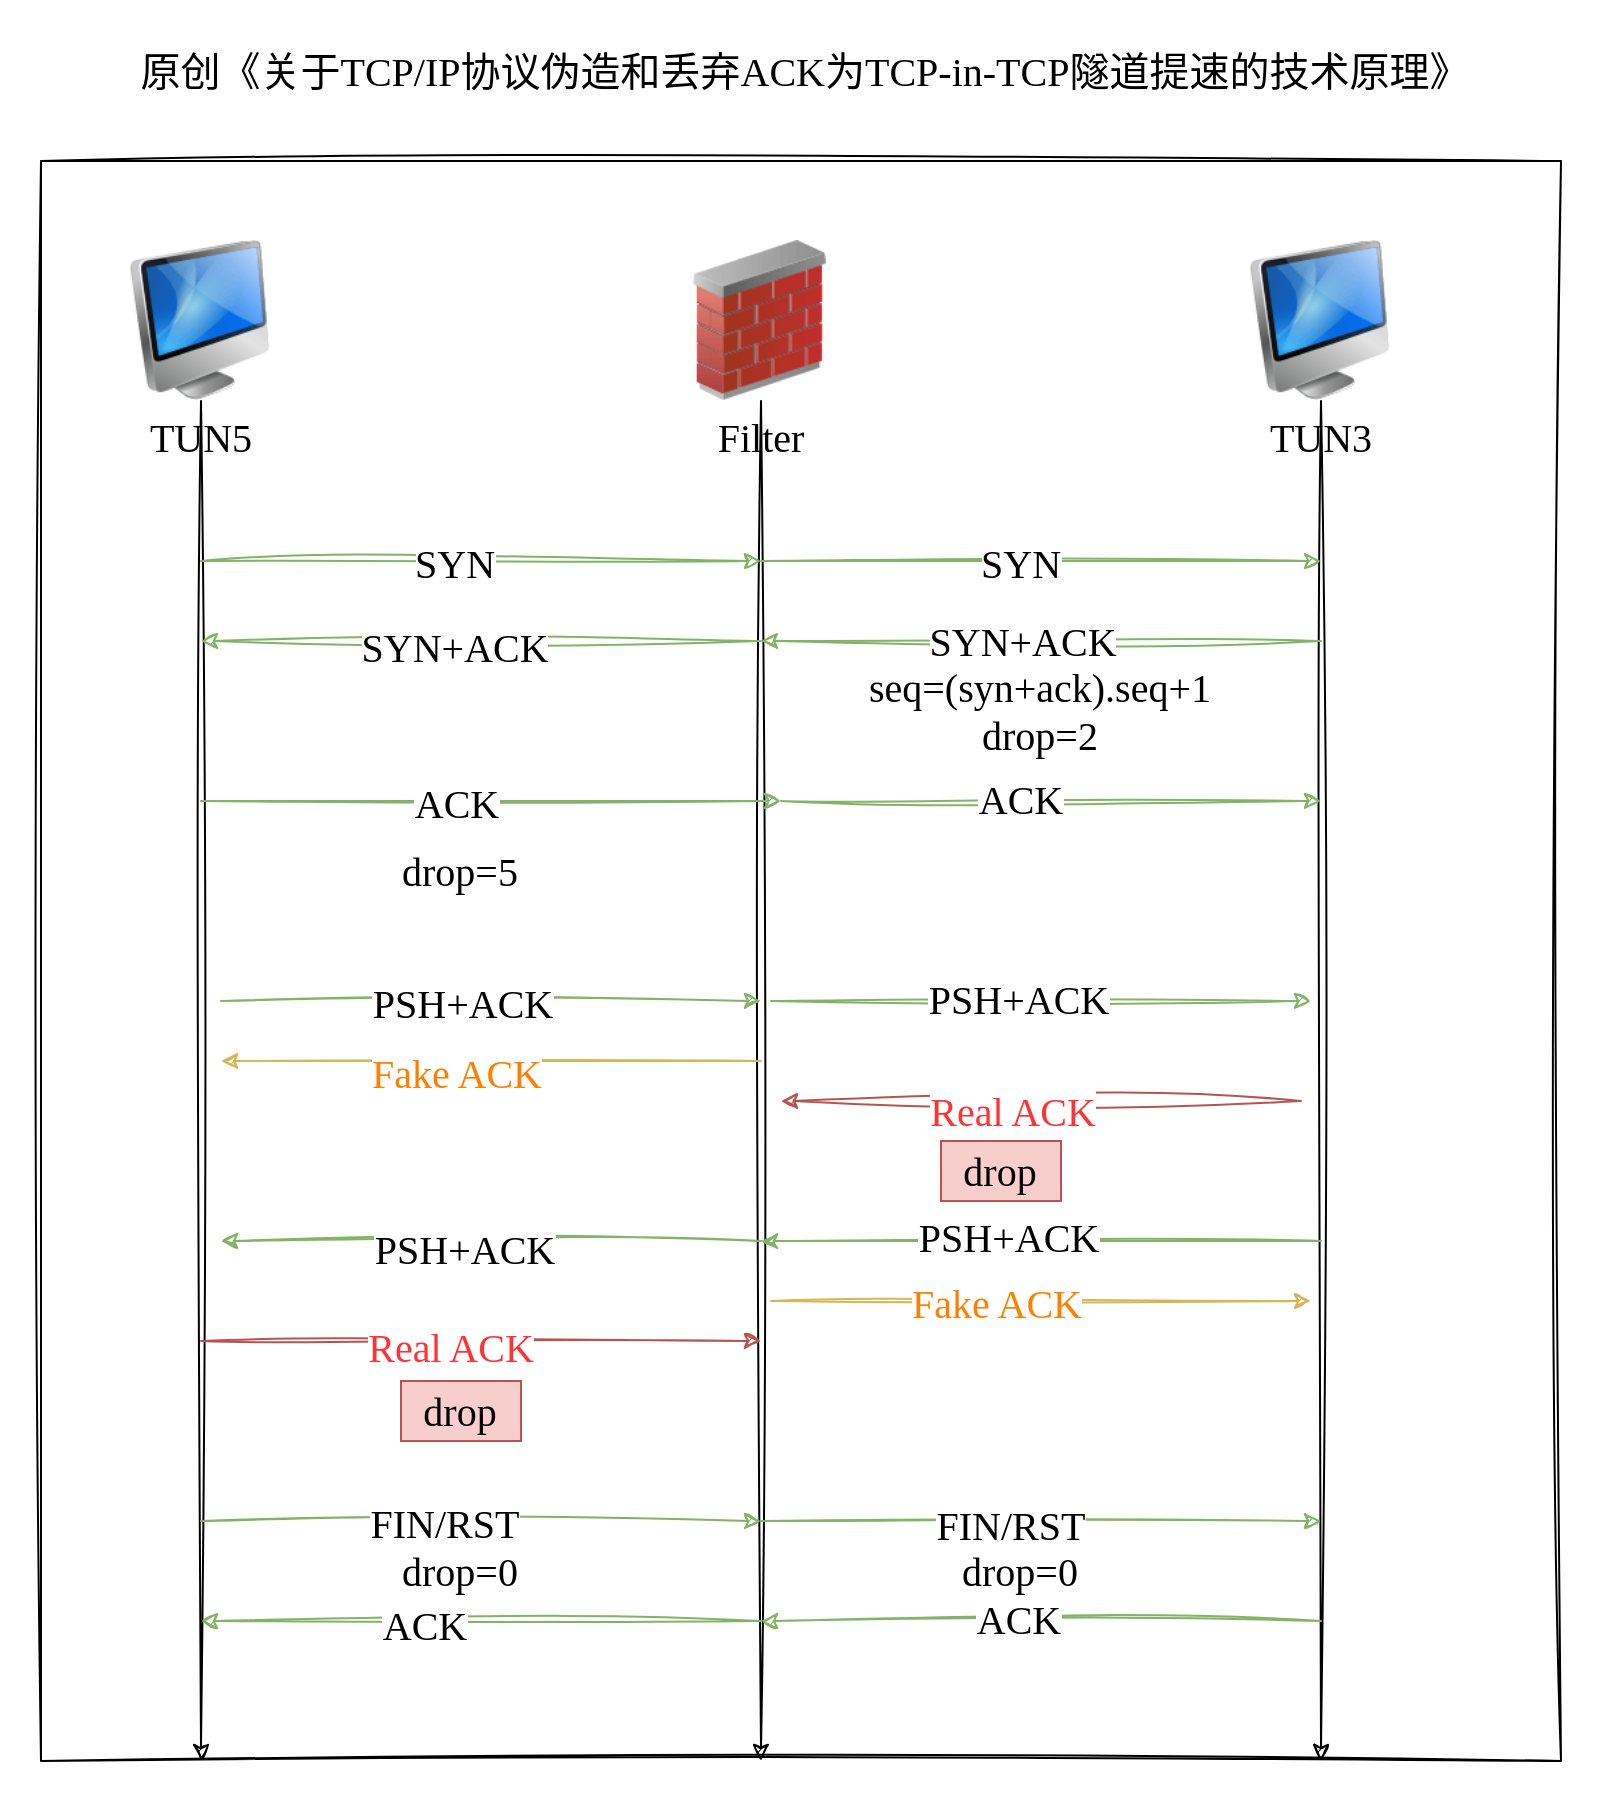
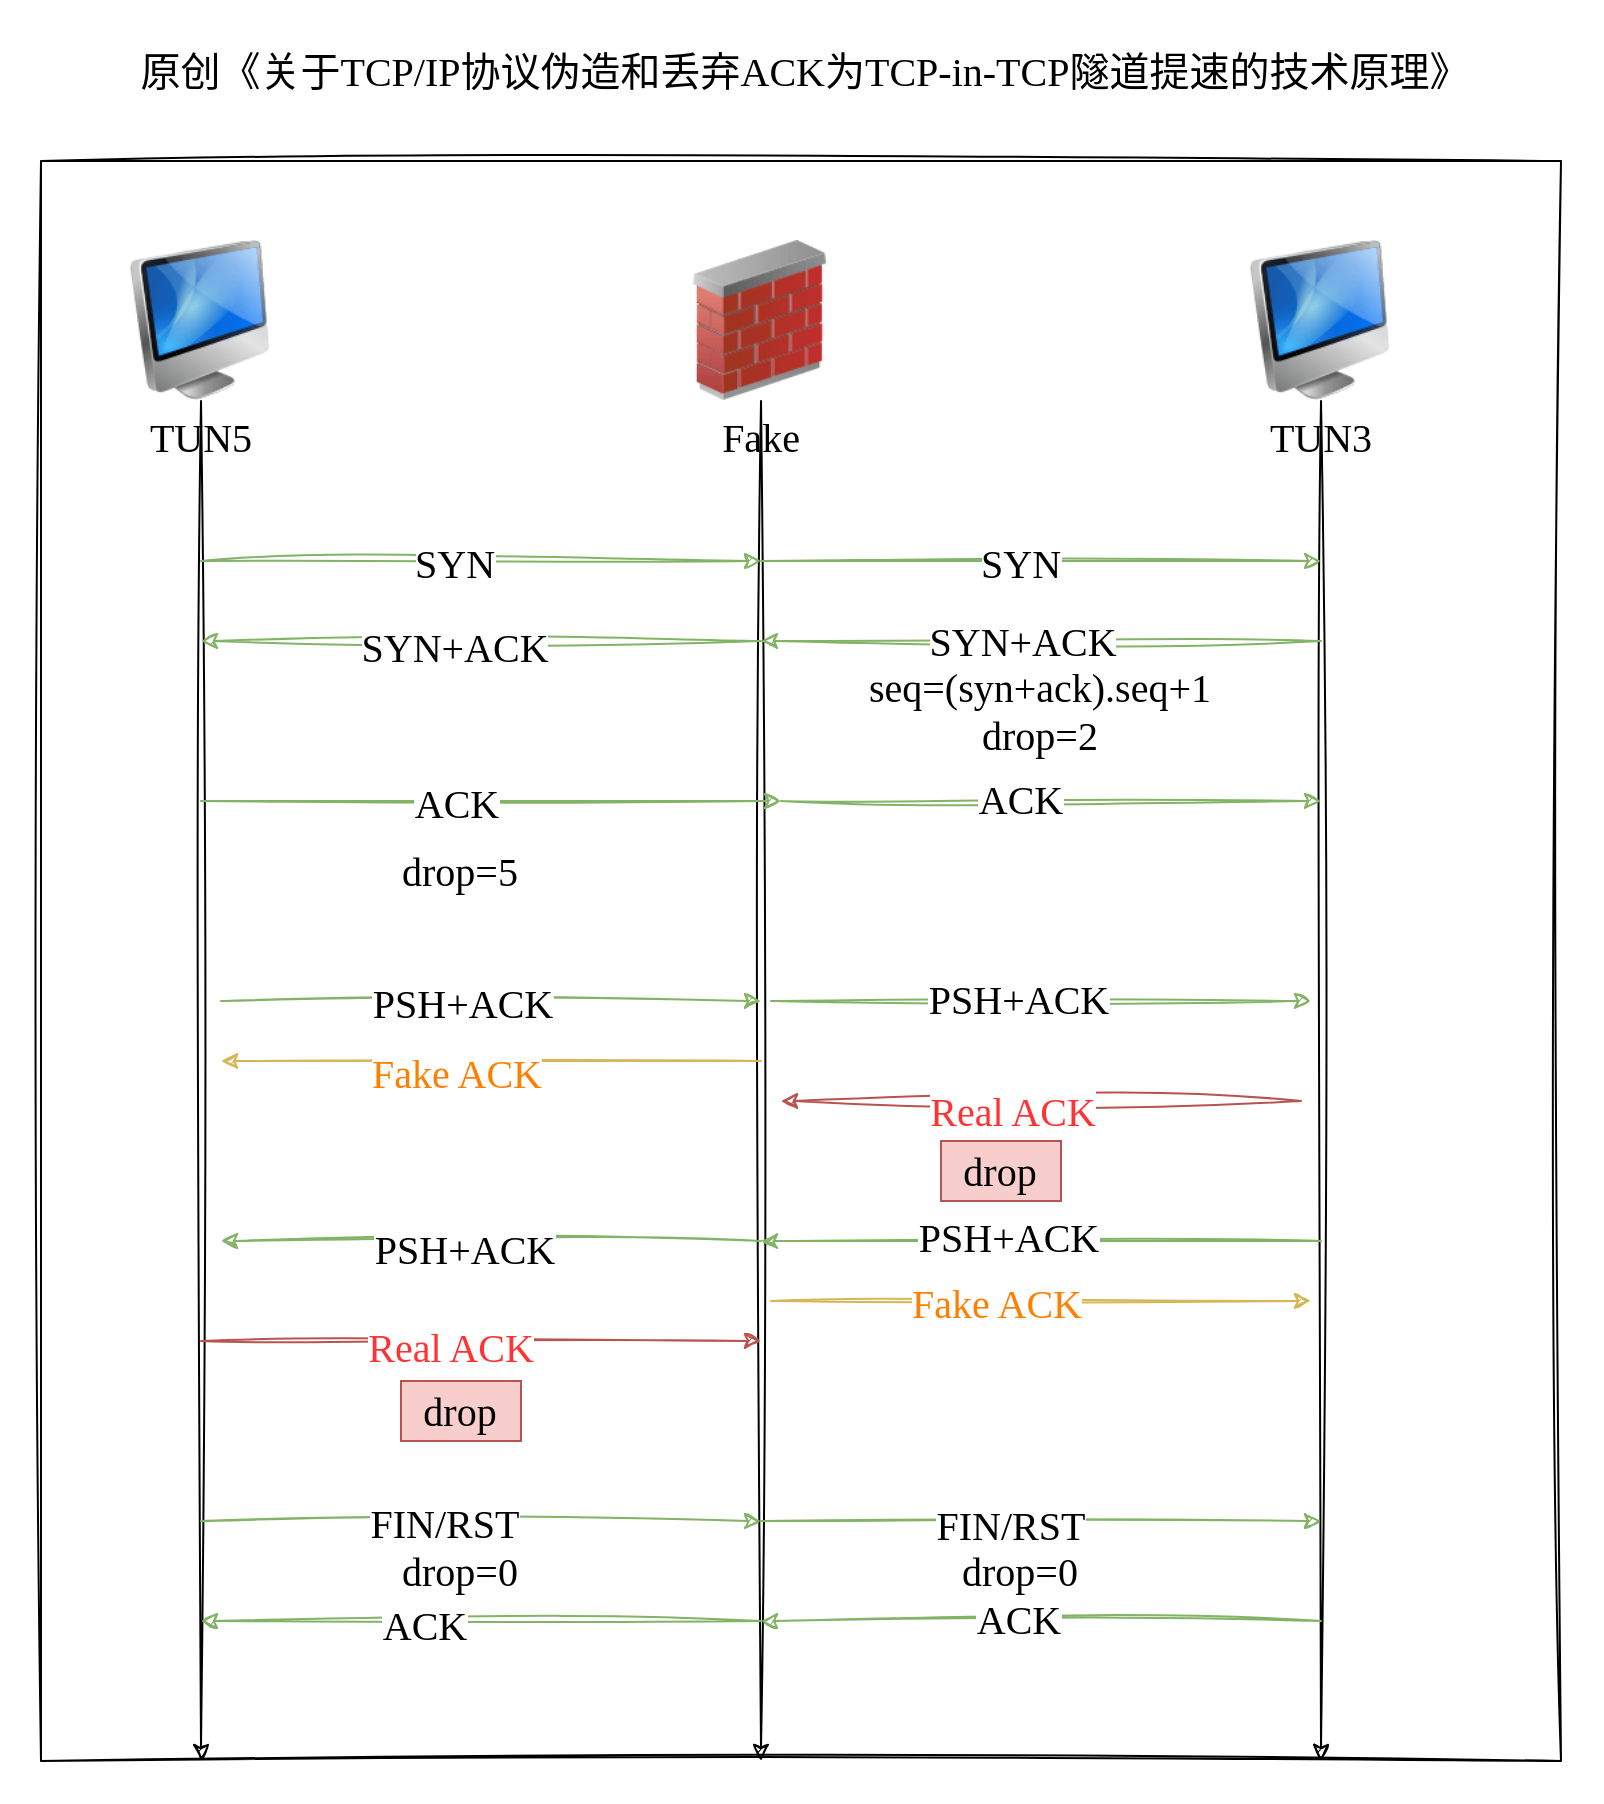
(762, 439) -> (762, 439)
